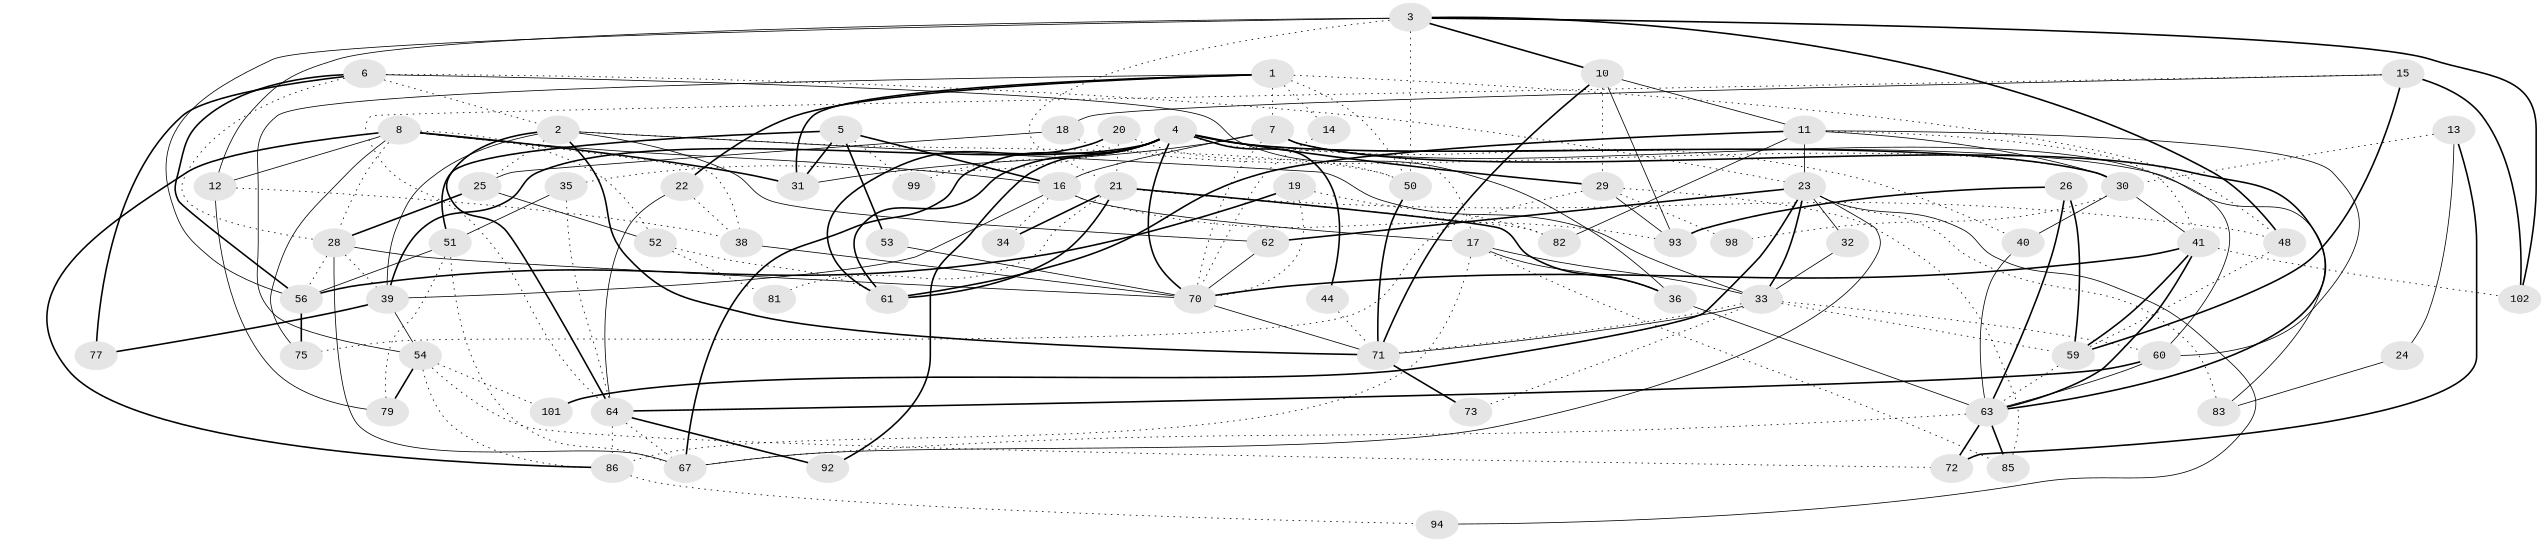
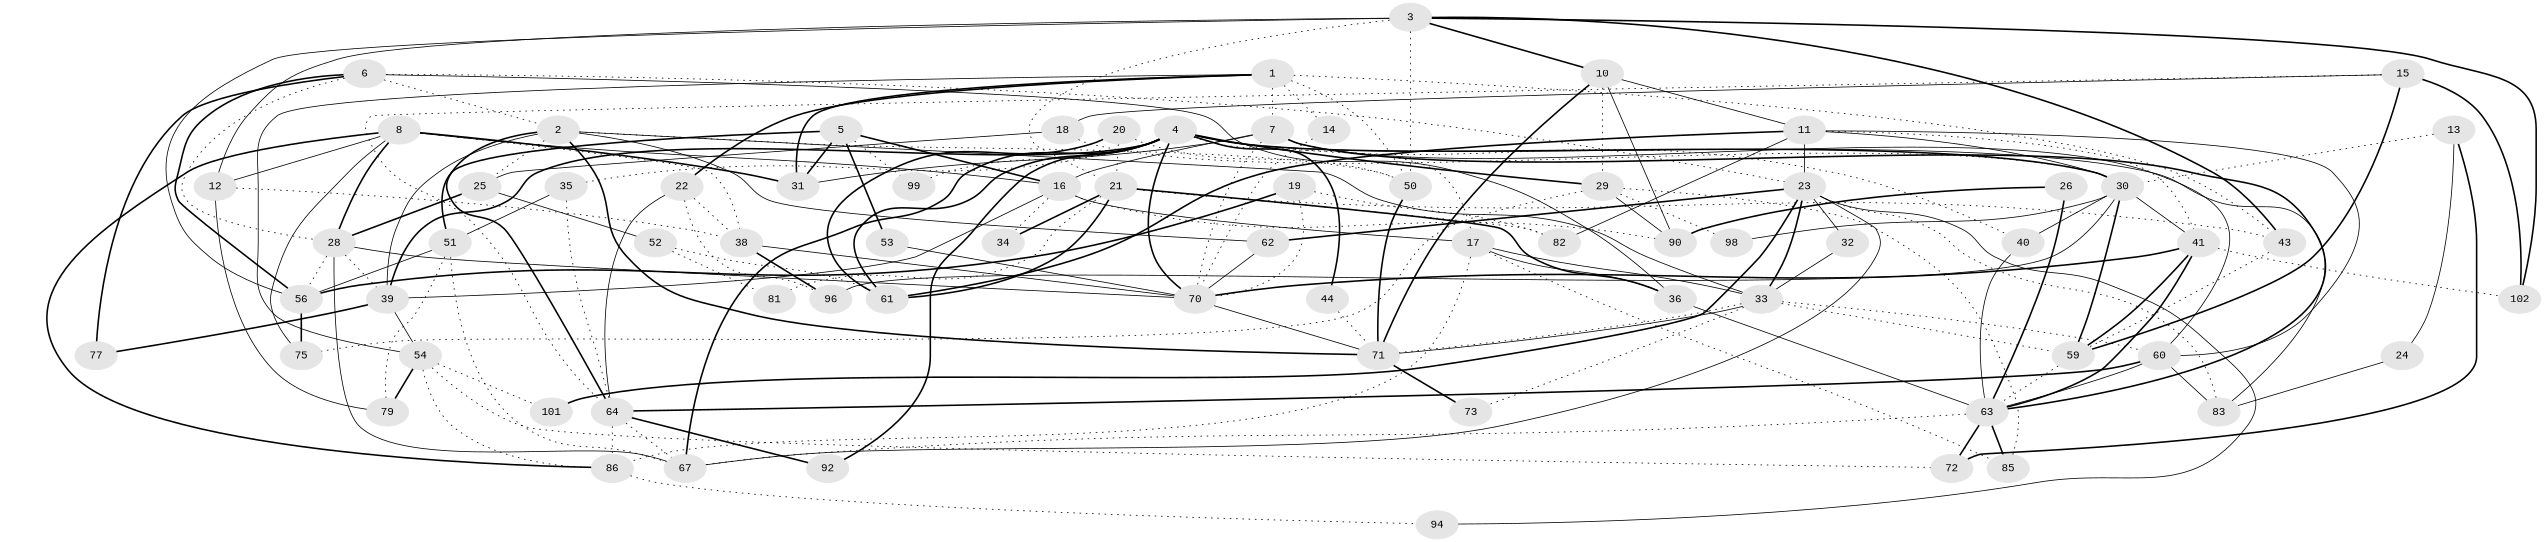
(554, 154) -> none
(360, 183) -> (360, 183)
(1957, 221) -> (1957, 221)
(1675, 243) -> (1675, 243)
(2285, 243) -> (2285, 243)
(2079, 271) -> (2101, 272)
none -> (831, 299)
none -> (2189, 384)
